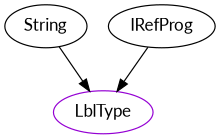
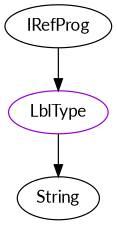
(71, 64) -> (58, 149)
